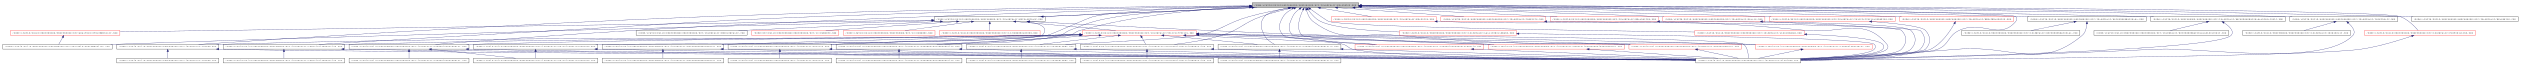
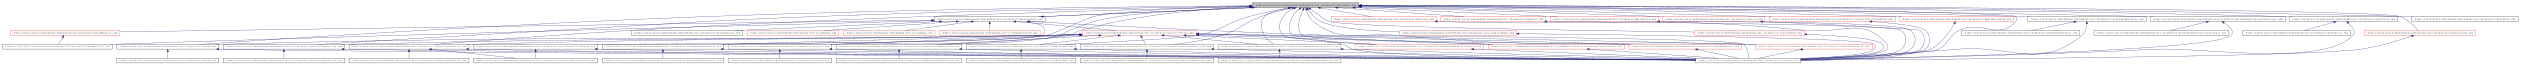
(795, 33) -> (793, 33)
